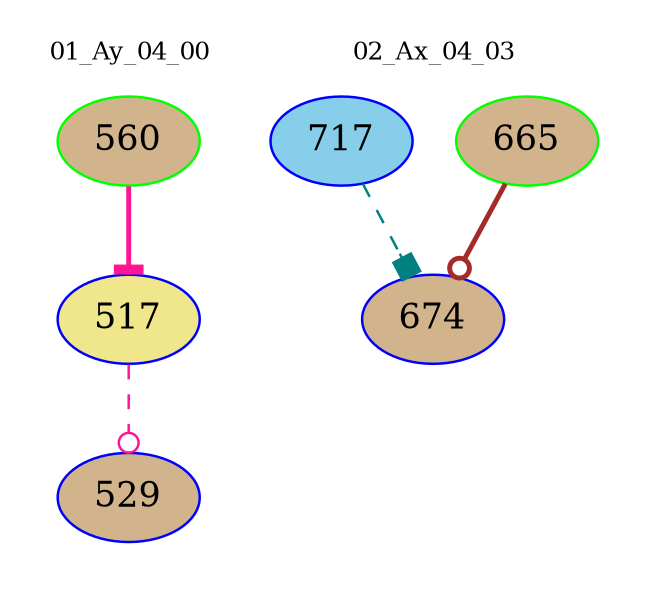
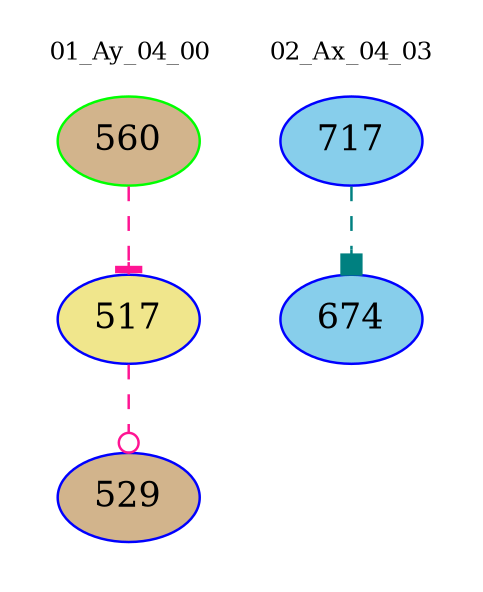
(527, 141) -> none
(129, 224) -> (129, 224)
(433, 319) -> (351, 319)
